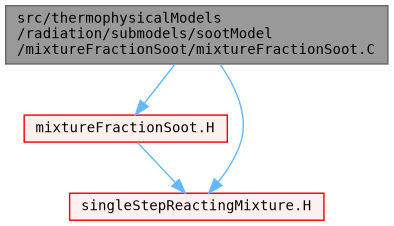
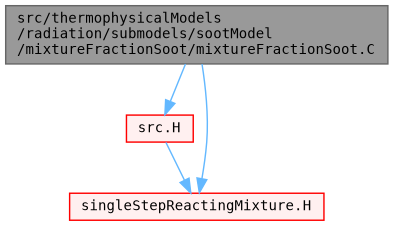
(126, 129) -> (160, 129)
